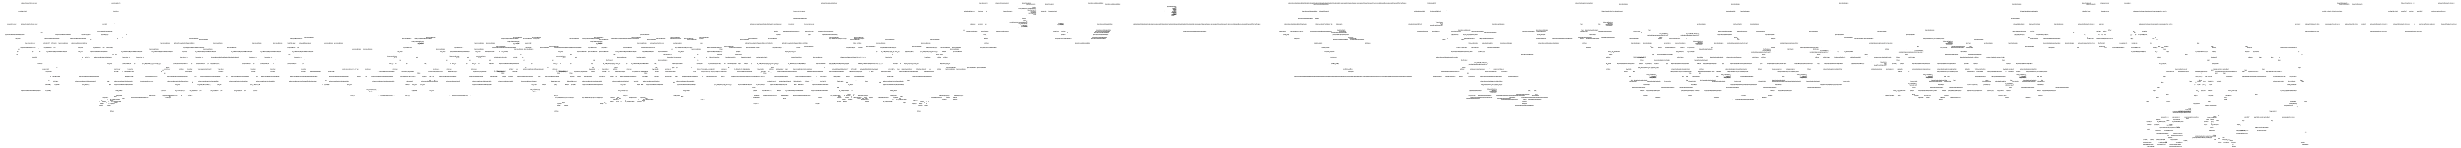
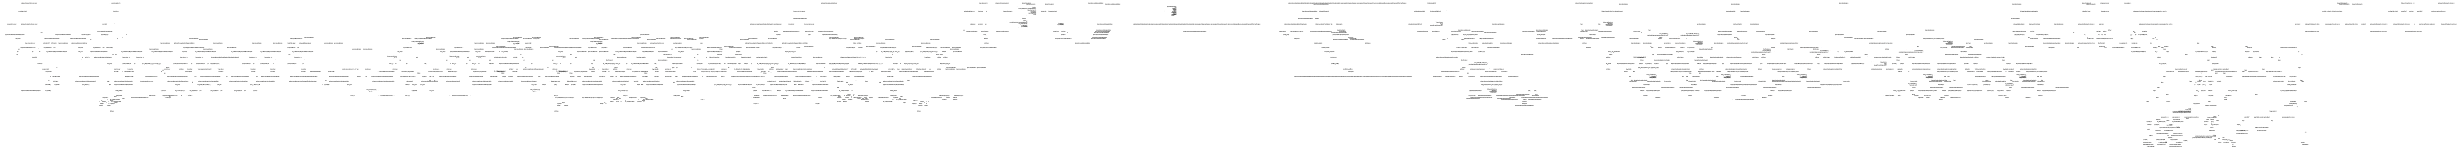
(2153, 139) -> (2149, 138)
